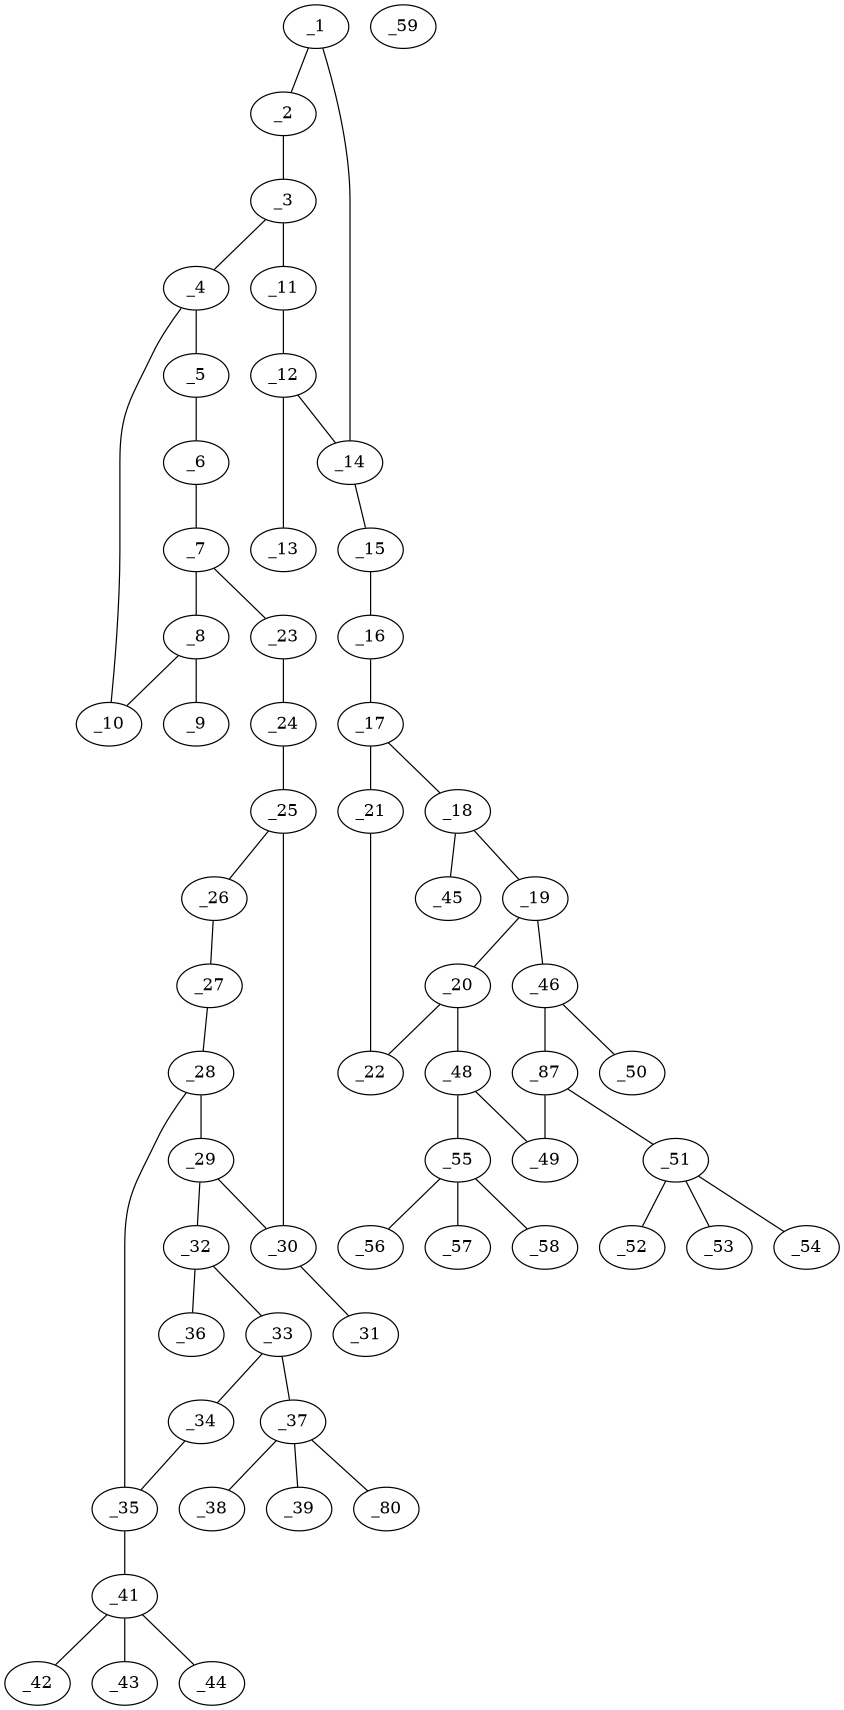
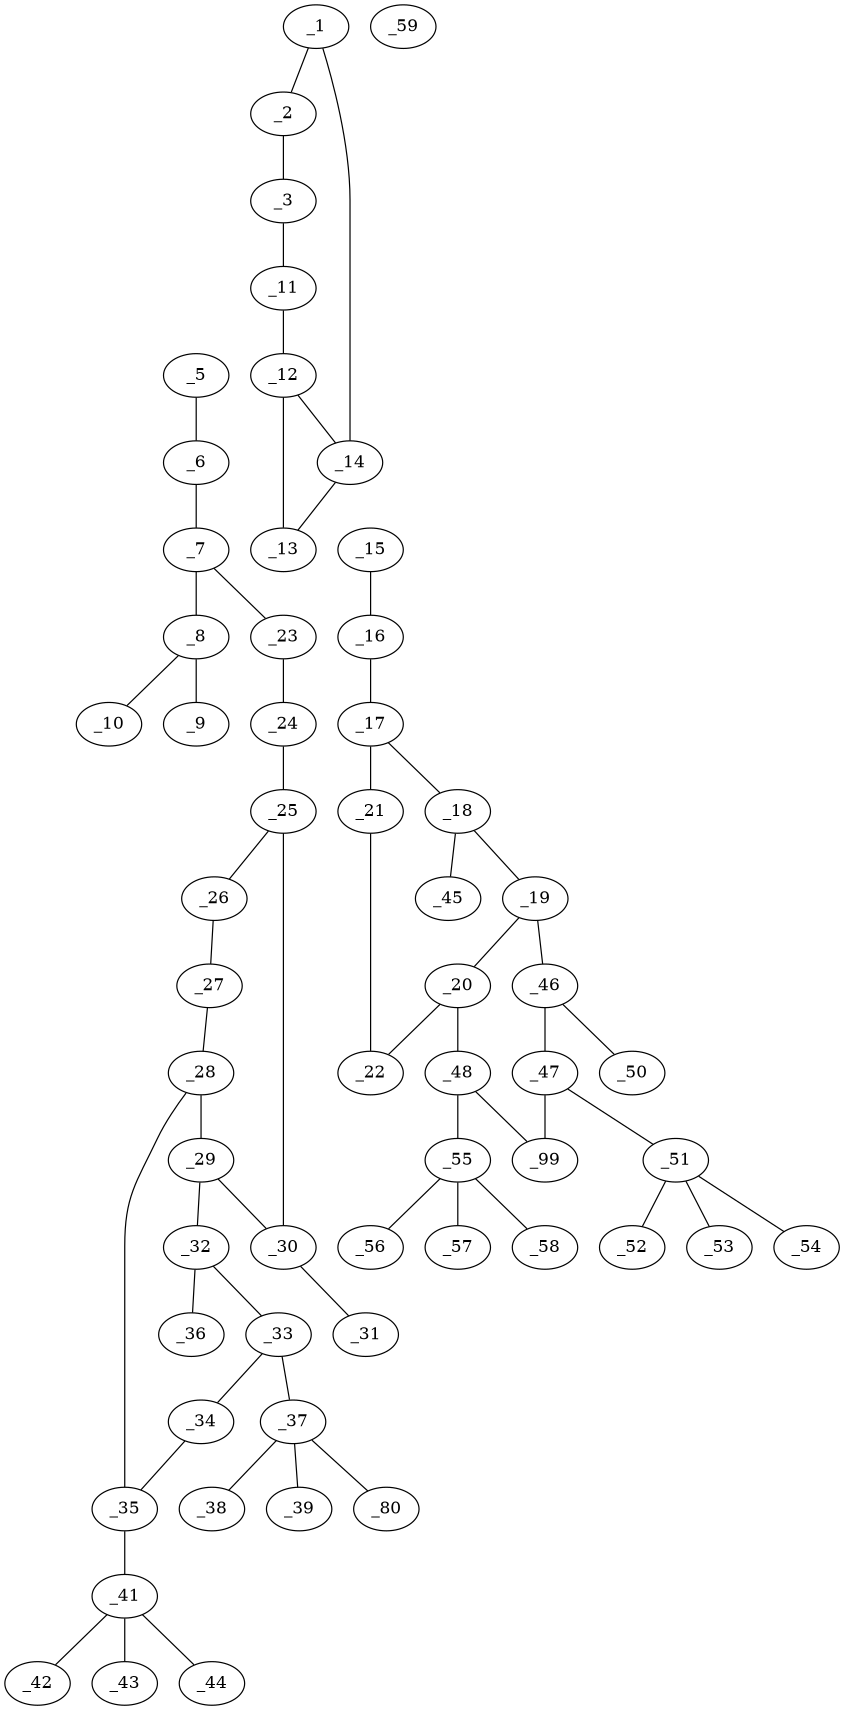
(196, 288) -> none
(360, 506) -> (317, 506)
(545, 1073) -> (545, 1073)
(545, 1160) -> (545, 1160)
